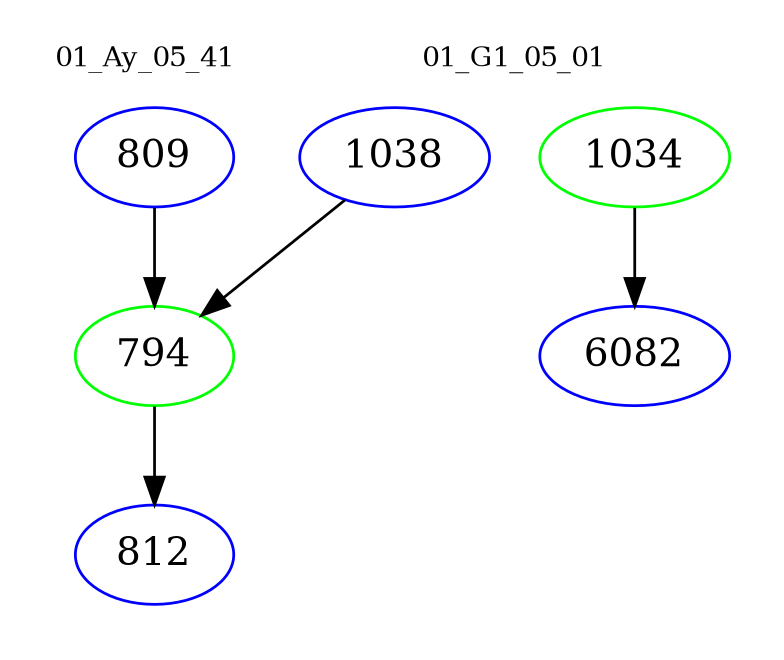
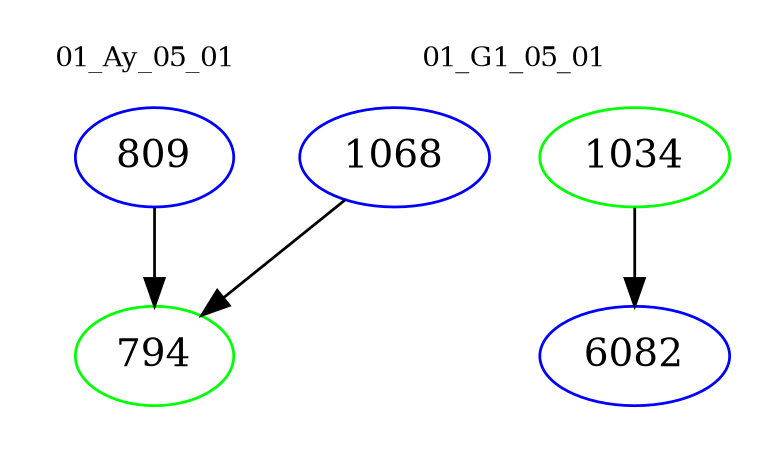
(145, 59) -> (145, 59)
(395, 157) -> (395, 157)
(155, 555) -> none
